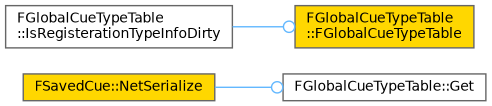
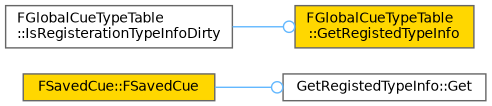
(384, 27) -> (384, 27)
(119, 87) -> (119, 87)
(384, 87) -> (384, 87)
